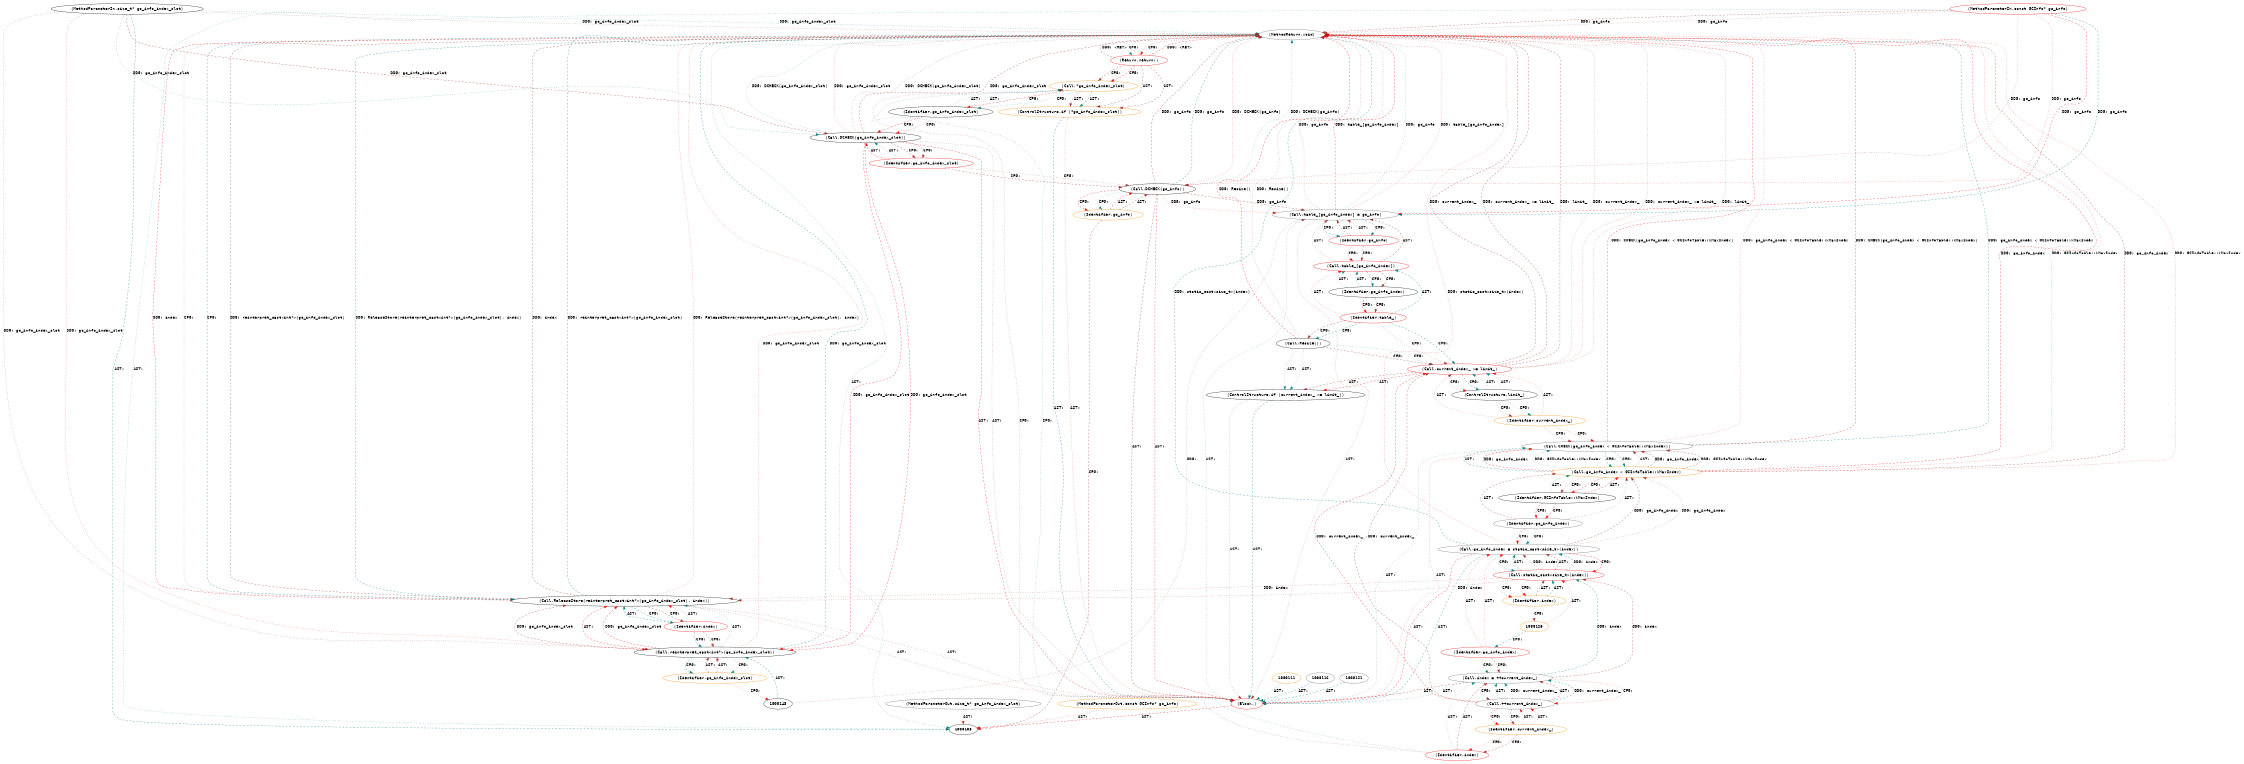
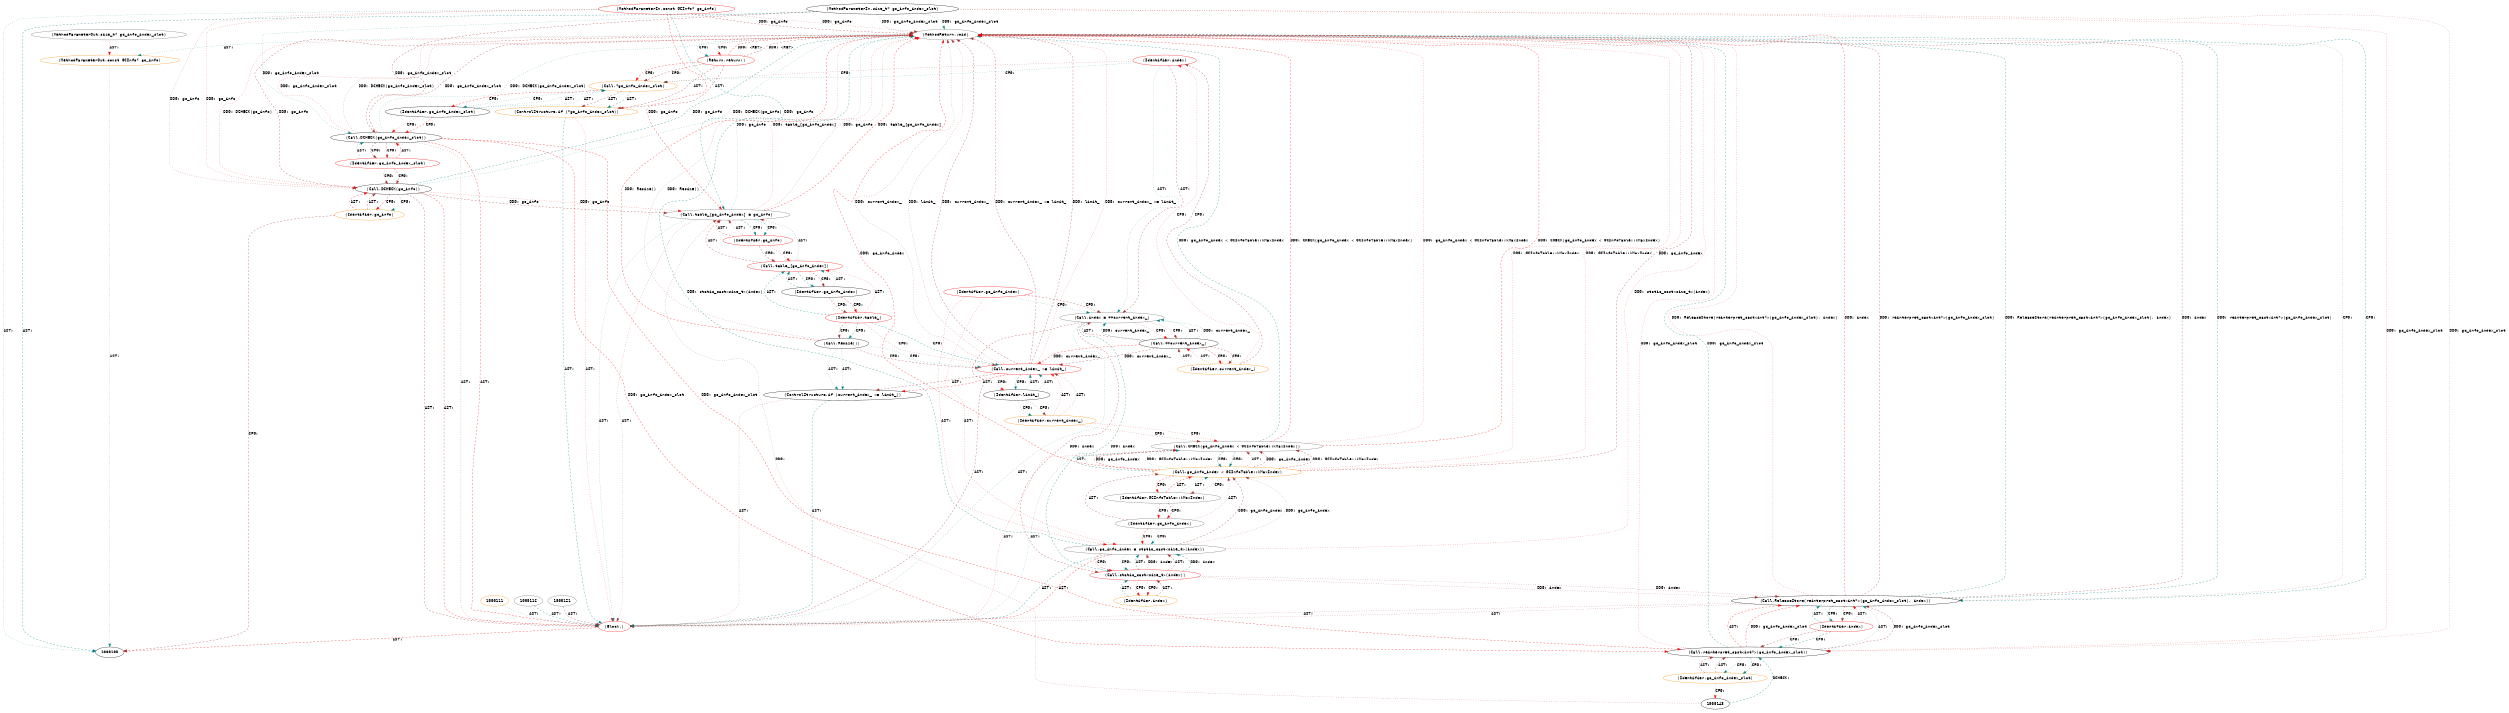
(765, 172) -> (526, 37)
(1495, 395) -> (1017, 395)
(1557, 498) -> (1162, 498)
(1534, 627) -> none
(782, 678) -> (1783, 678)
(1306, 695) -> (577, 620)
(1515, 704) -> (1179, 343)
(963, 715) -> (109, 46)
(1043, 720) -> (110, 355)
